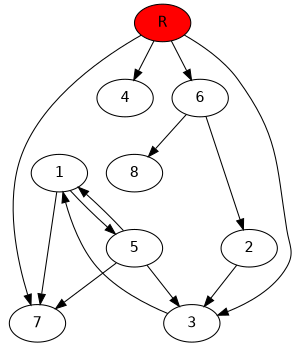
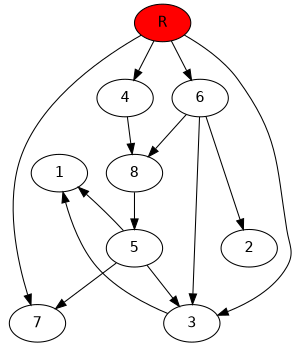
none -> (129, 130)
(88, 209) -> (134, 206)
(49, 243) -> none
(224, 282) -> (196, 205)
